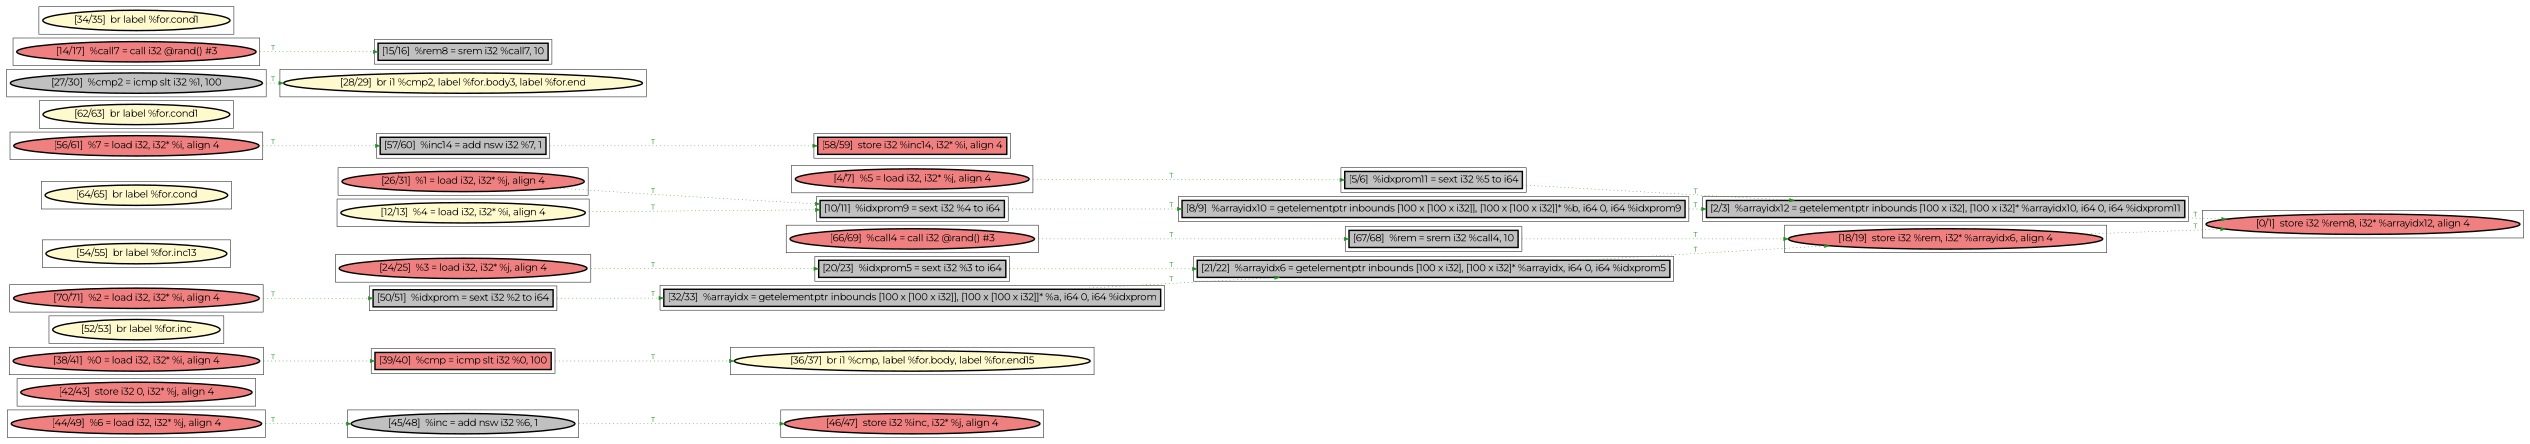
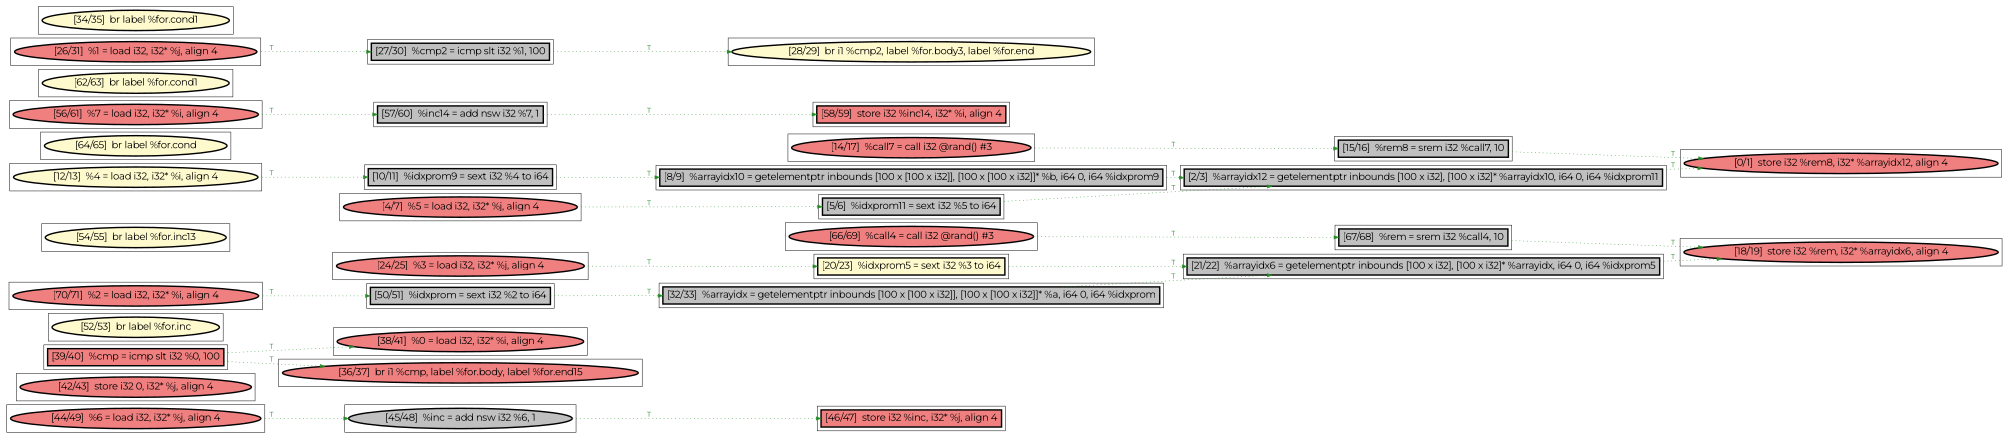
(136, 83) -> (460, 52)
(686, 196) -> (312, 52)
(2152, 232) -> (1603, 155)
(912, 269) -> (911, 266)
(315, 361) -> (287, 350)
(912, 361) -> (460, 373)
(912, 424) -> (911, 418)
